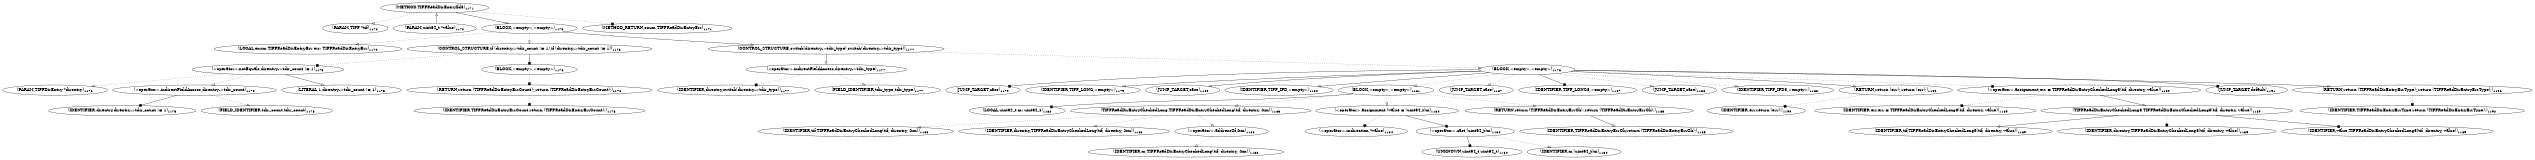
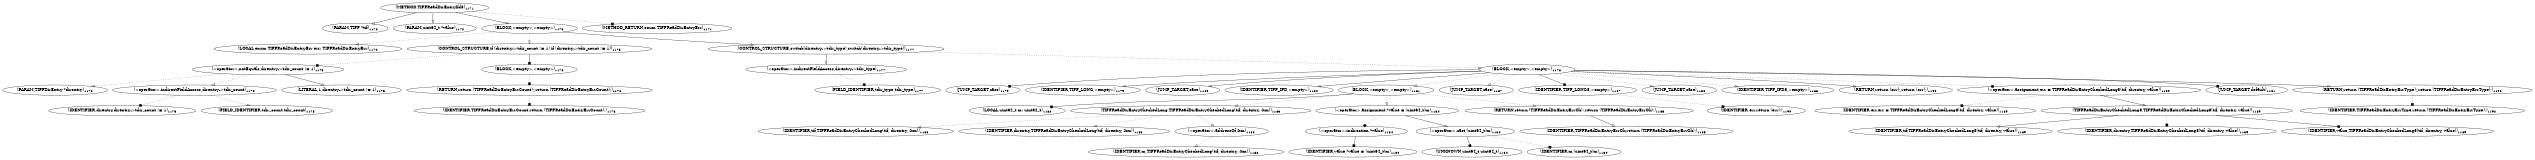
(396, 18) -> (396, 18)
(437, 19) -> (433, 17)
(851, 79) -> (851, 79)
(733, 90) -> none
(2271, 90) -> (2271, 90)
(160, 100) -> (160, 100)
(1827, 100) -> (1667, 100)
(1425, 121) -> (1425, 121)
(1518, 141) -> (1518, 141)
none -> (1353, 152)
